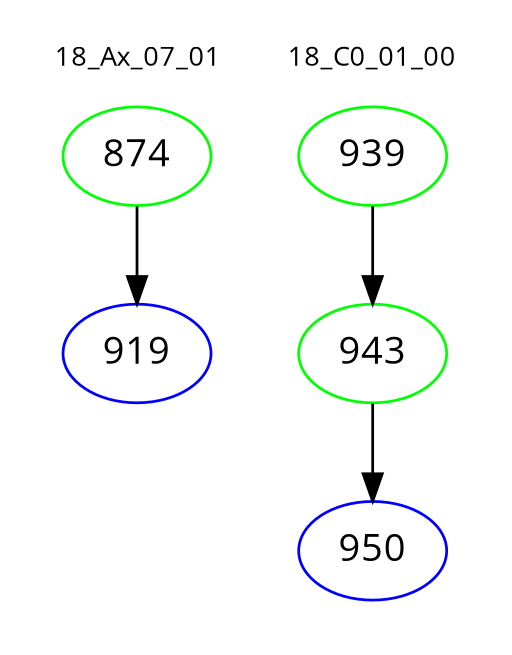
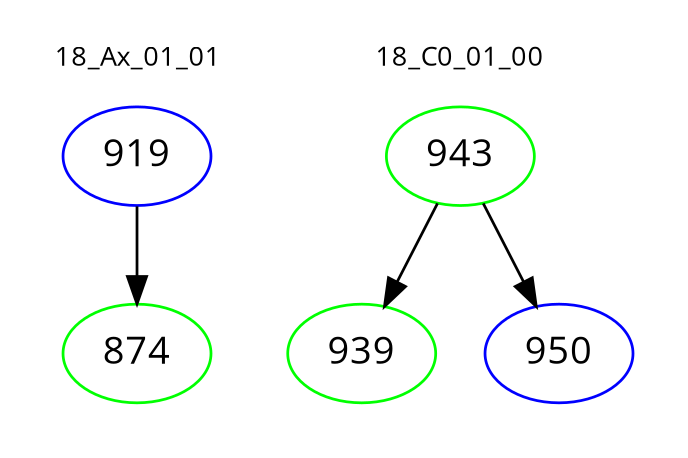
(138, 59) -> (138, 59)
(137, 241) -> (137, 241)
(373, 241) -> (417, 243)
